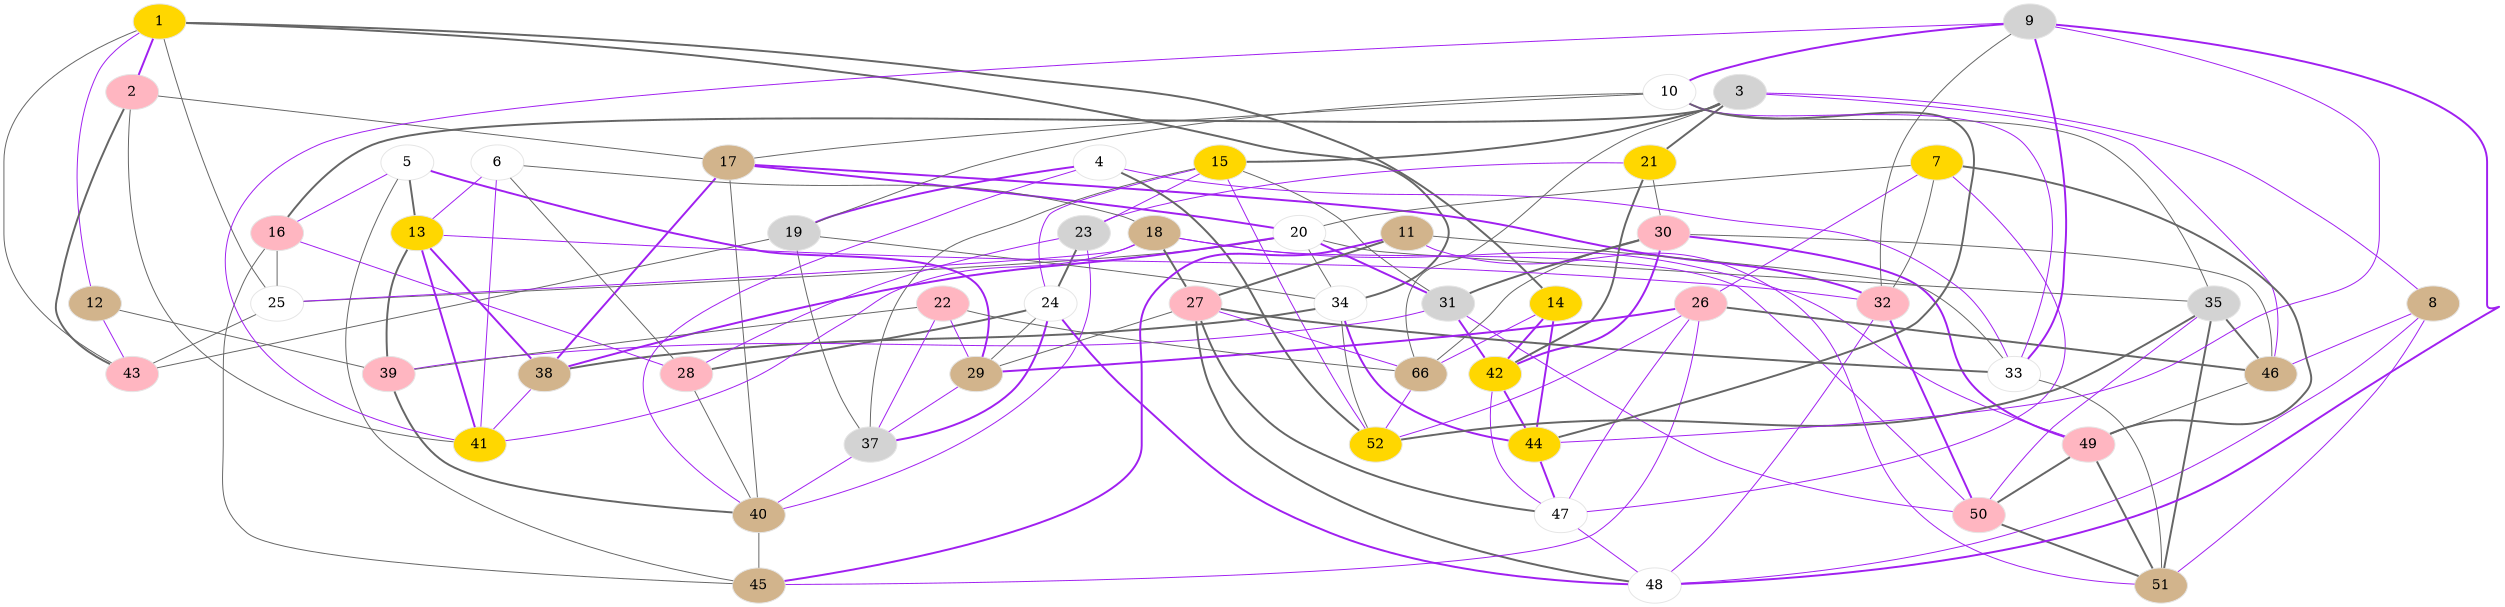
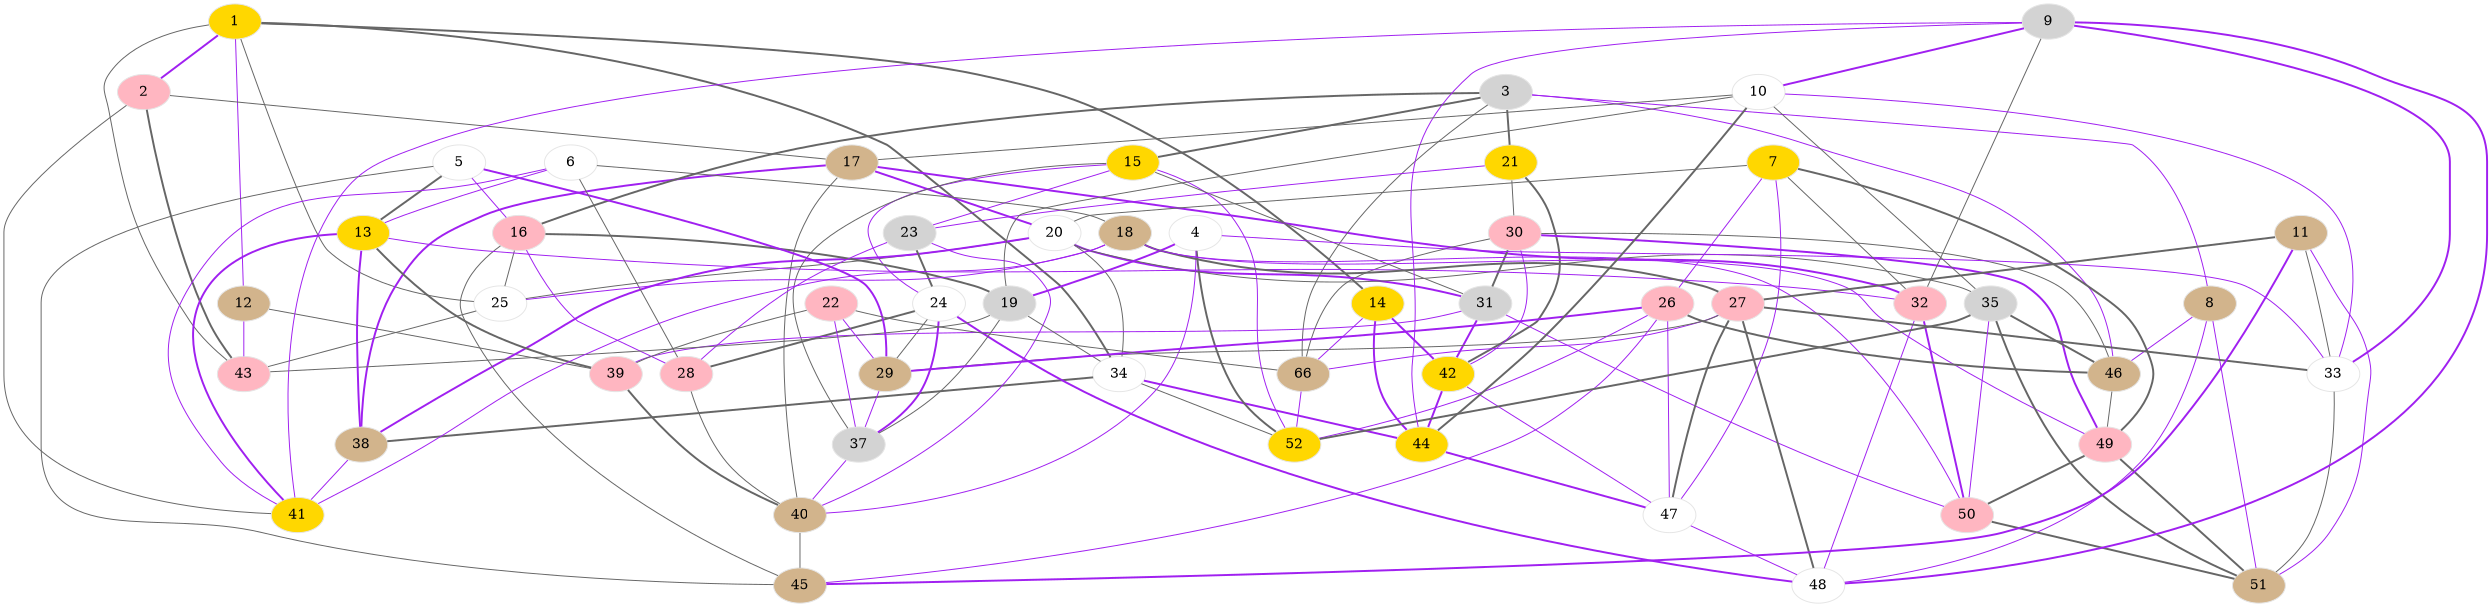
none -> (747, 246)
(1610, 332) -> (1524, 312)
